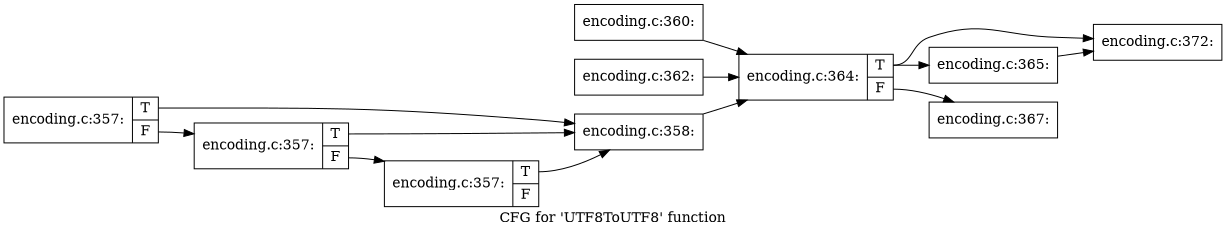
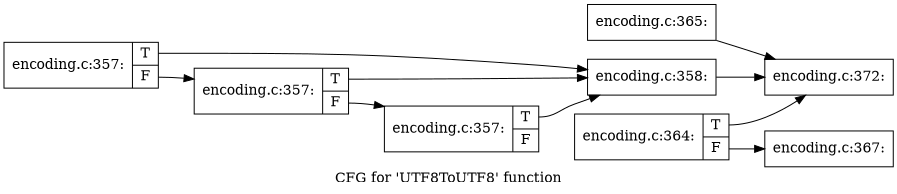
(639, 22) -> none
(910, 65) -> none
(639, 77) -> none
(720, 109) -> (735, 77)
